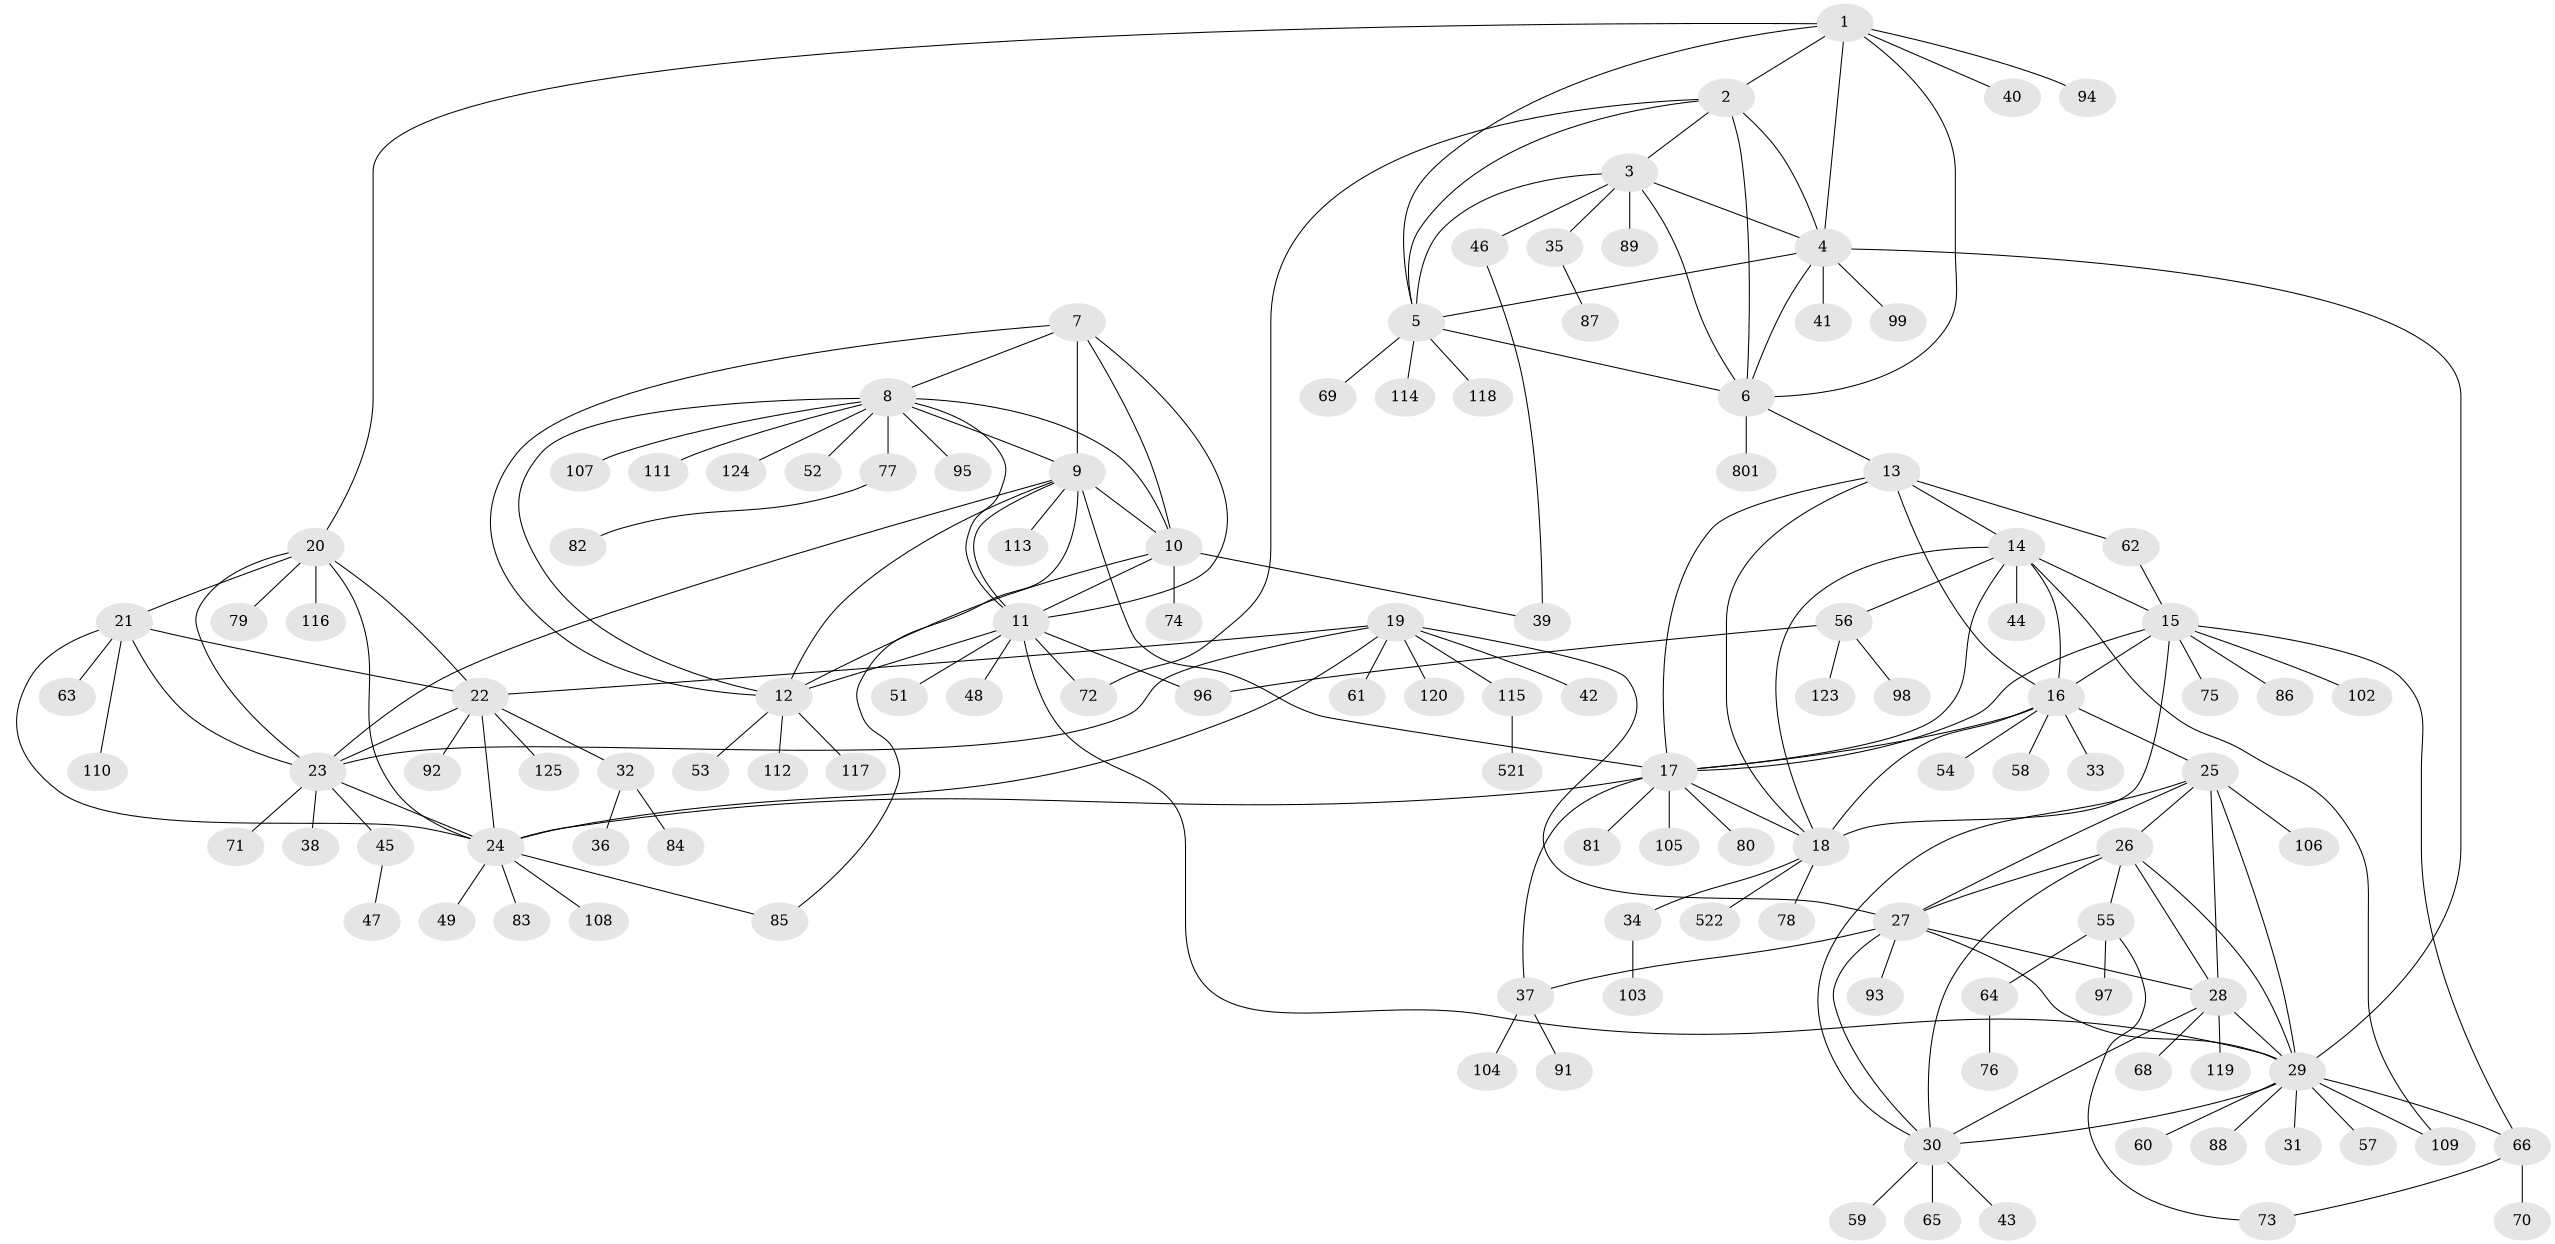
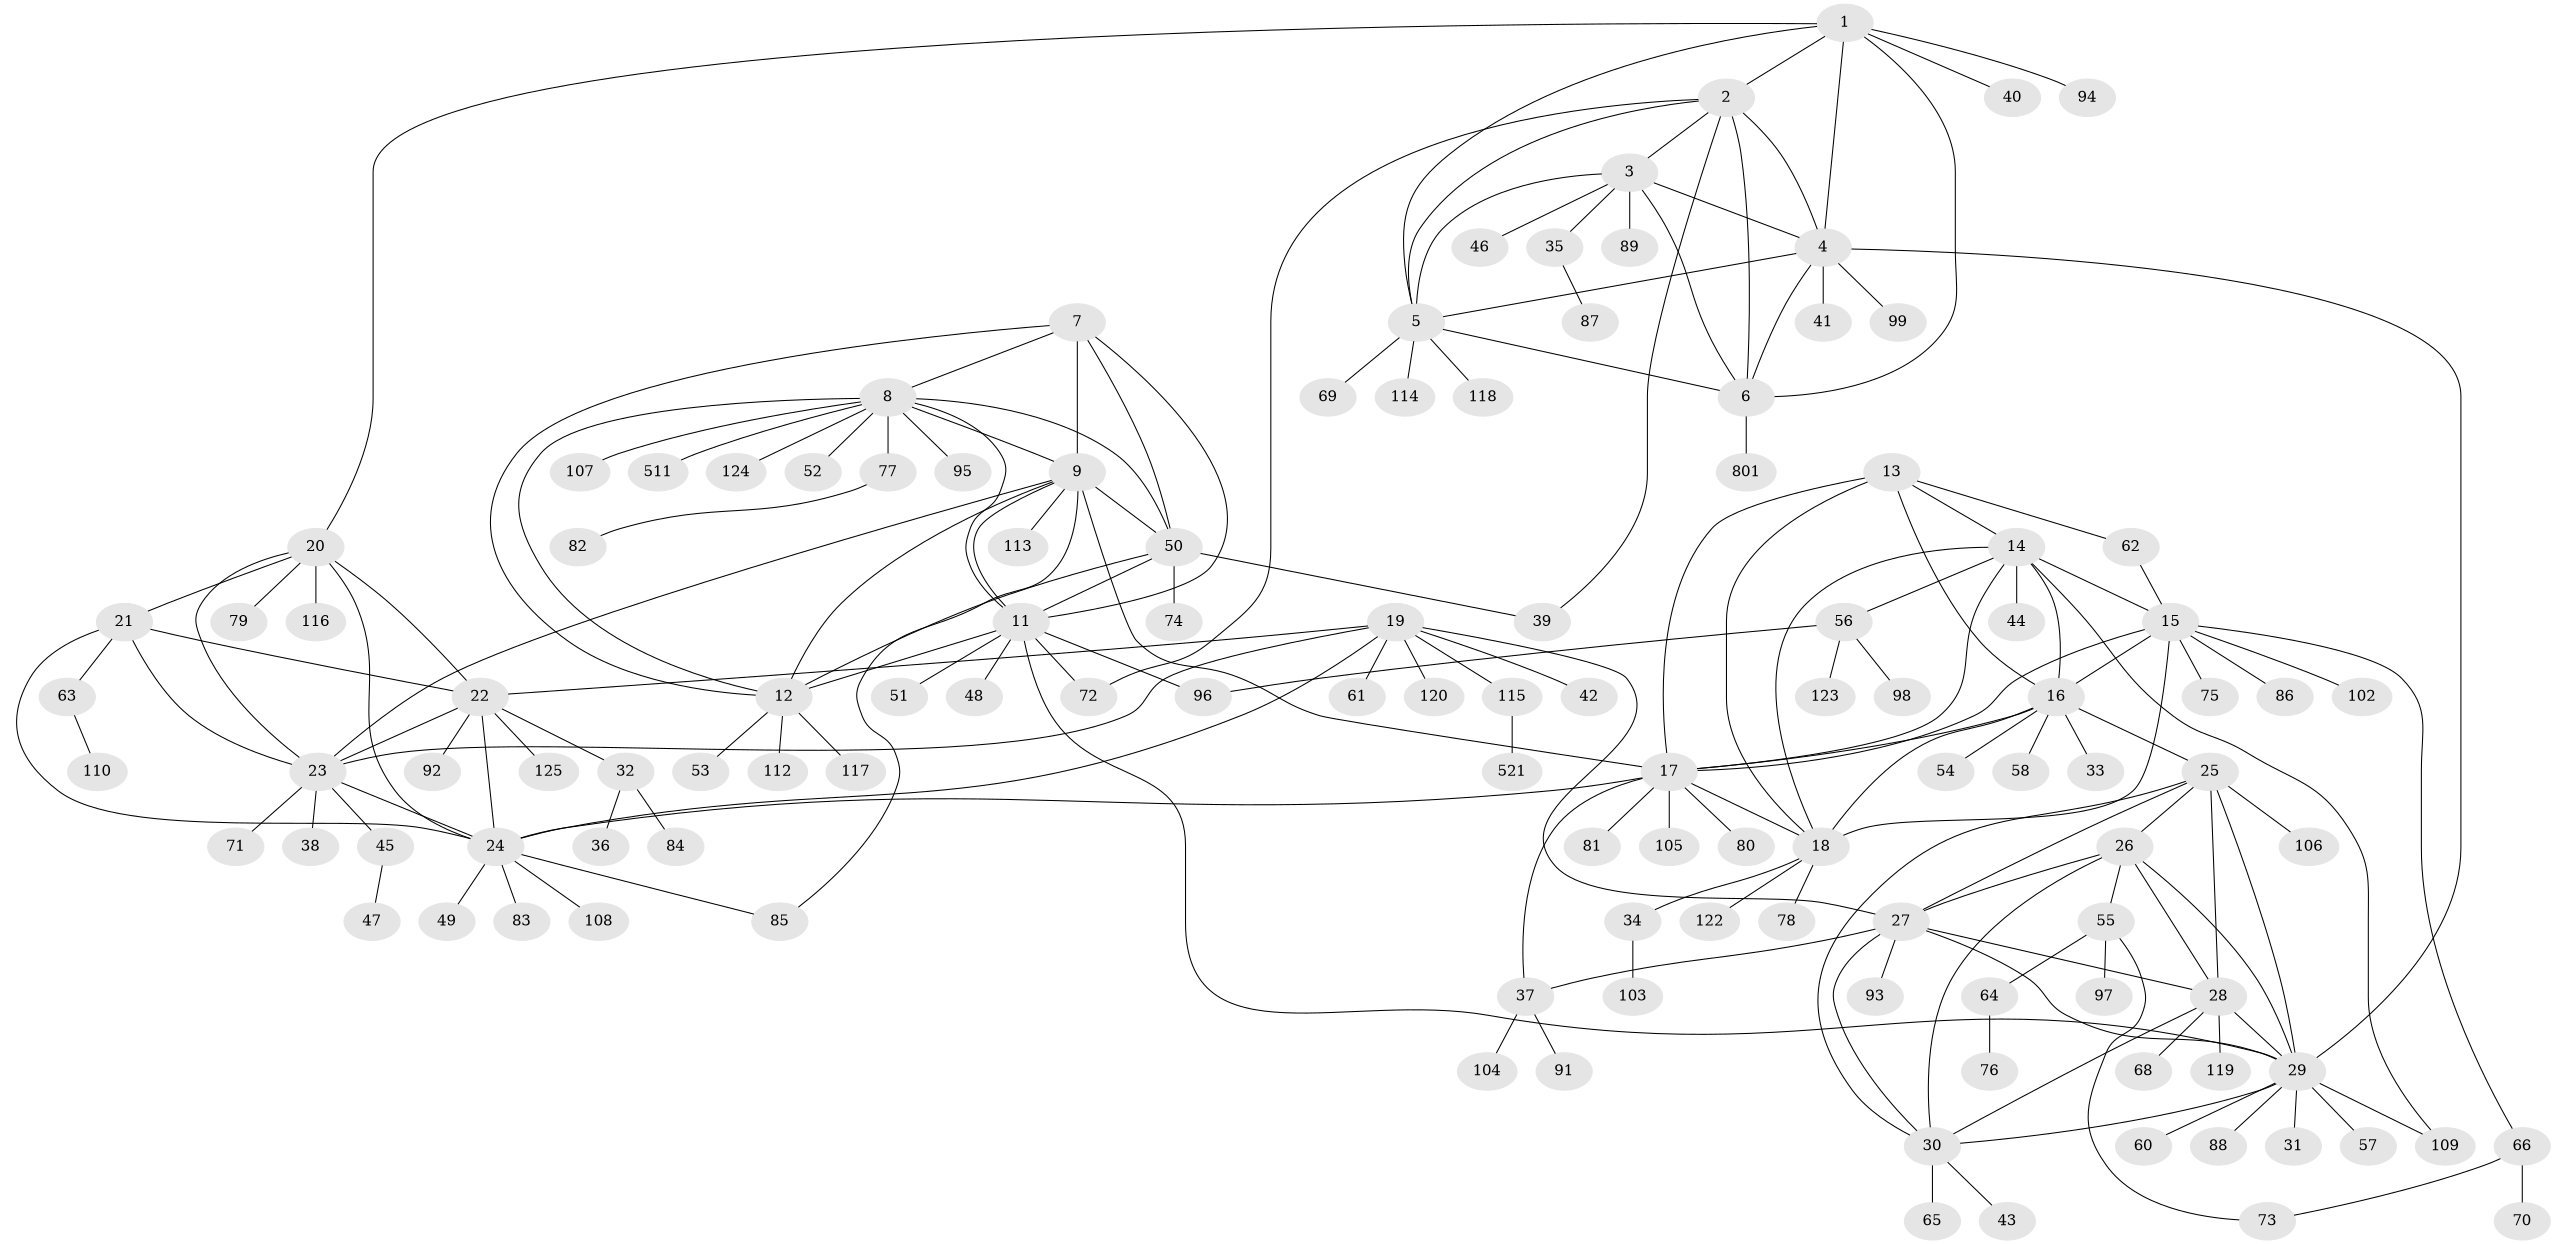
(1531, 432) -> (1652, 359)
(1819, 435) -> none
(658, 472) -> (658, 472)
(1174, 547) -> (1174, 547)
(111, 697) -> (82, 734)
(1710, 922) -> (1710, 922)
(2422, 1106) -> none
(1858, 1221) -> none
